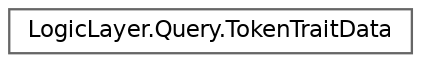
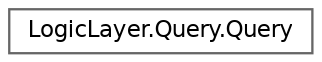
(211, 31) -> (161, 31)
